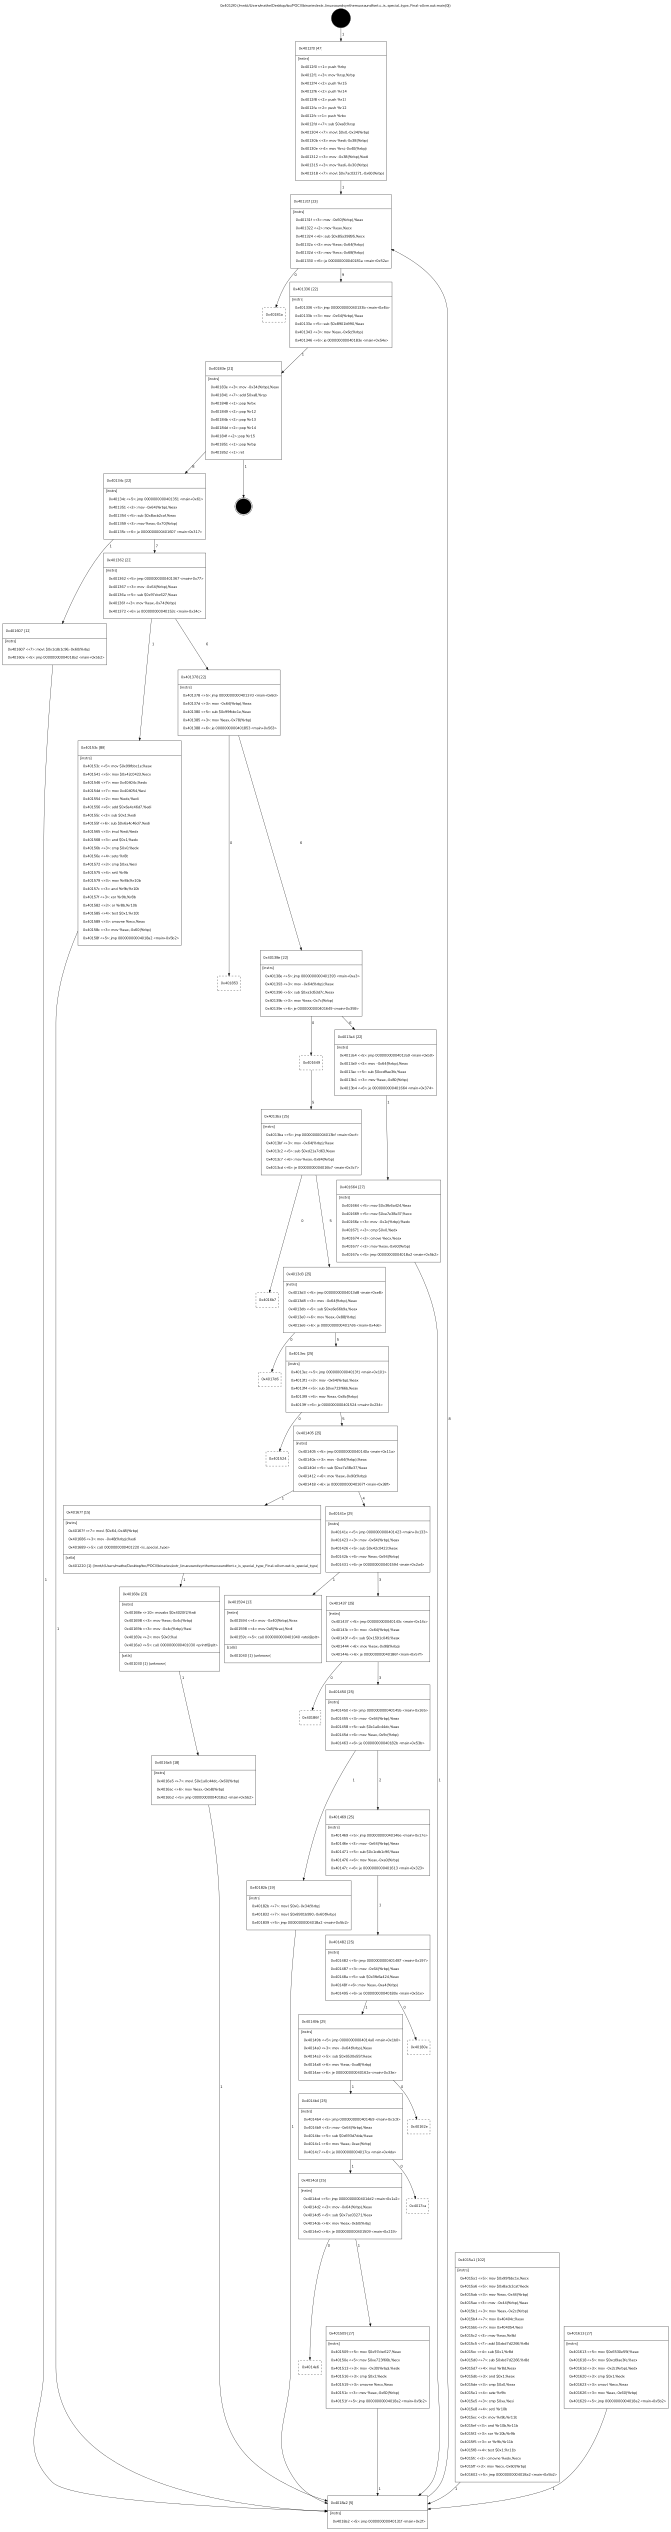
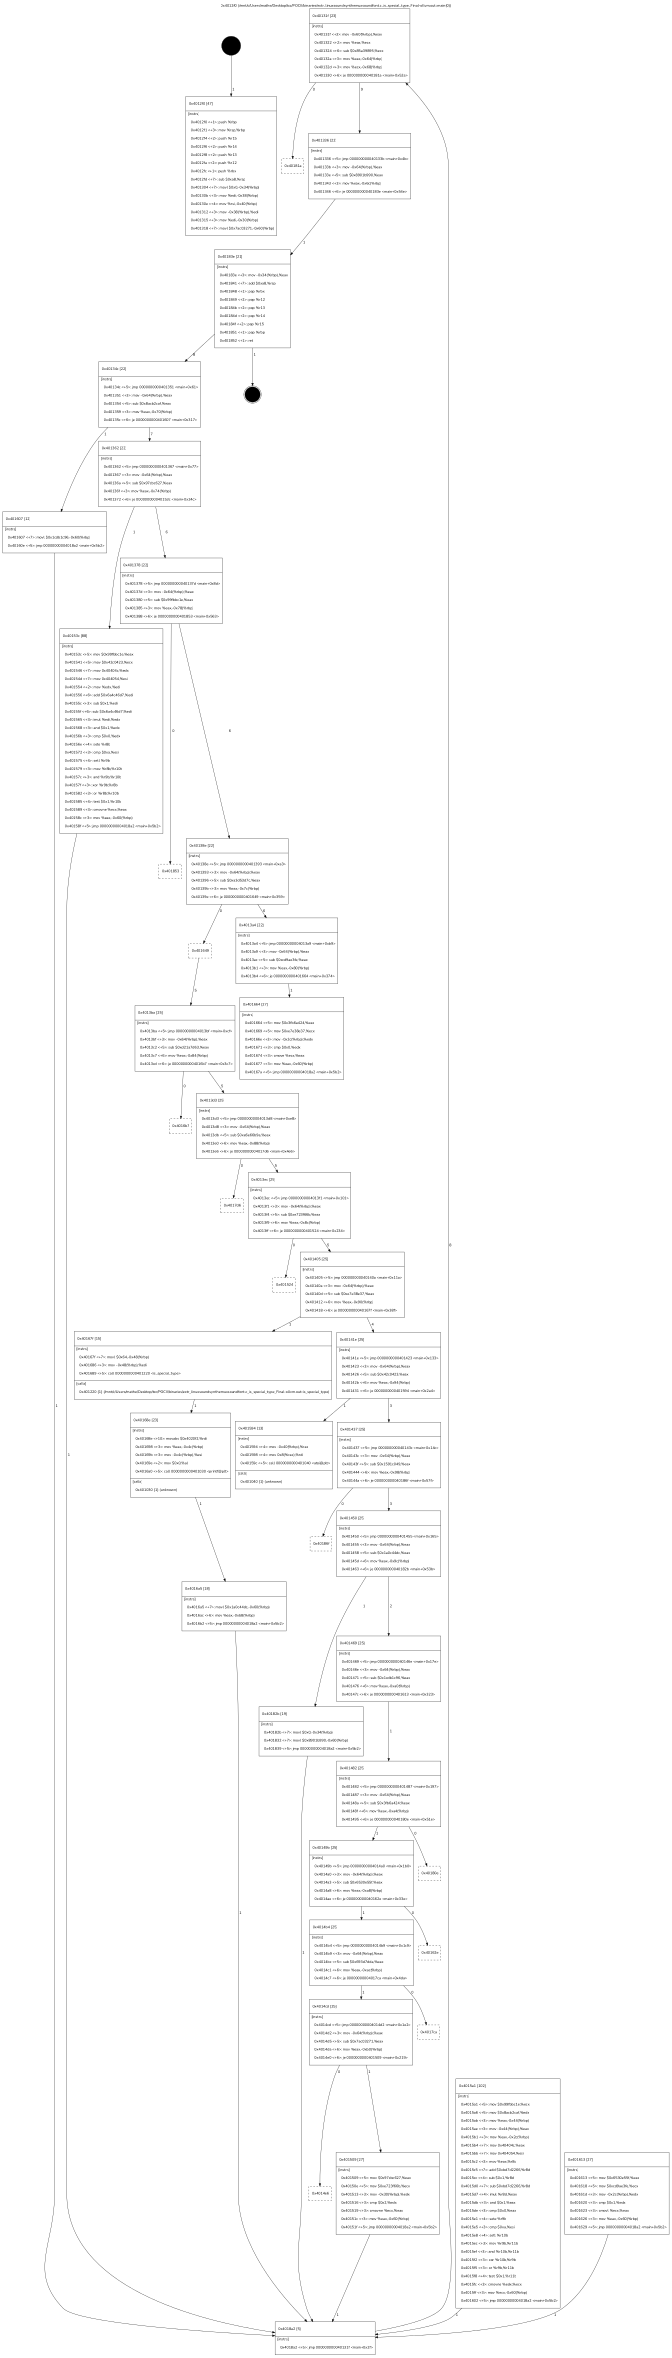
(341, 186) -> none
(438, 1879) -> none
